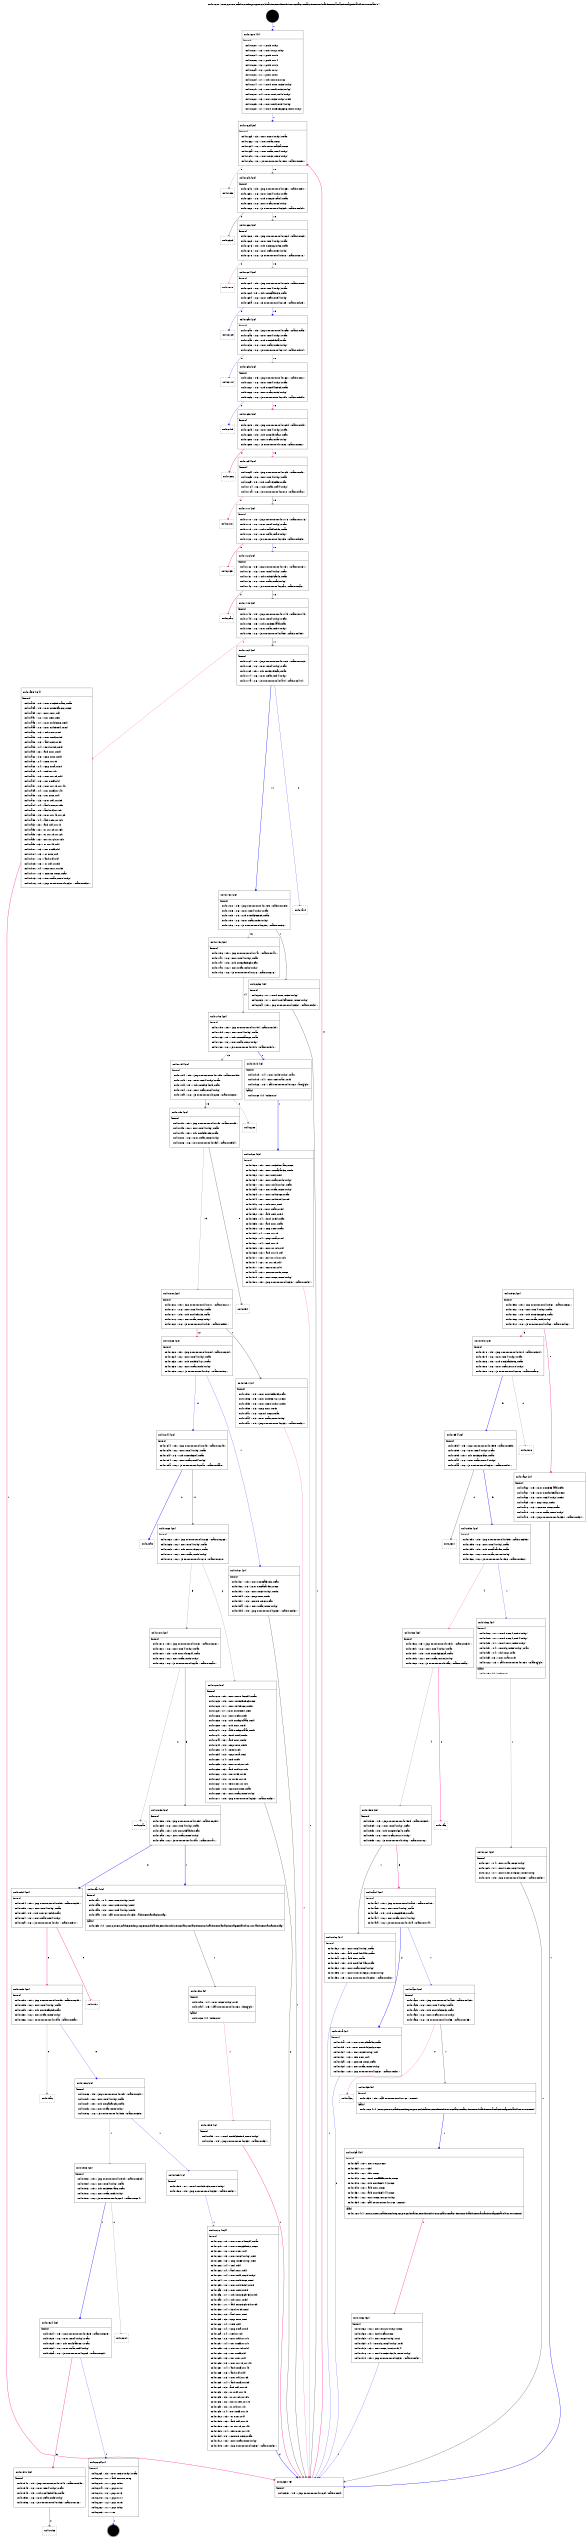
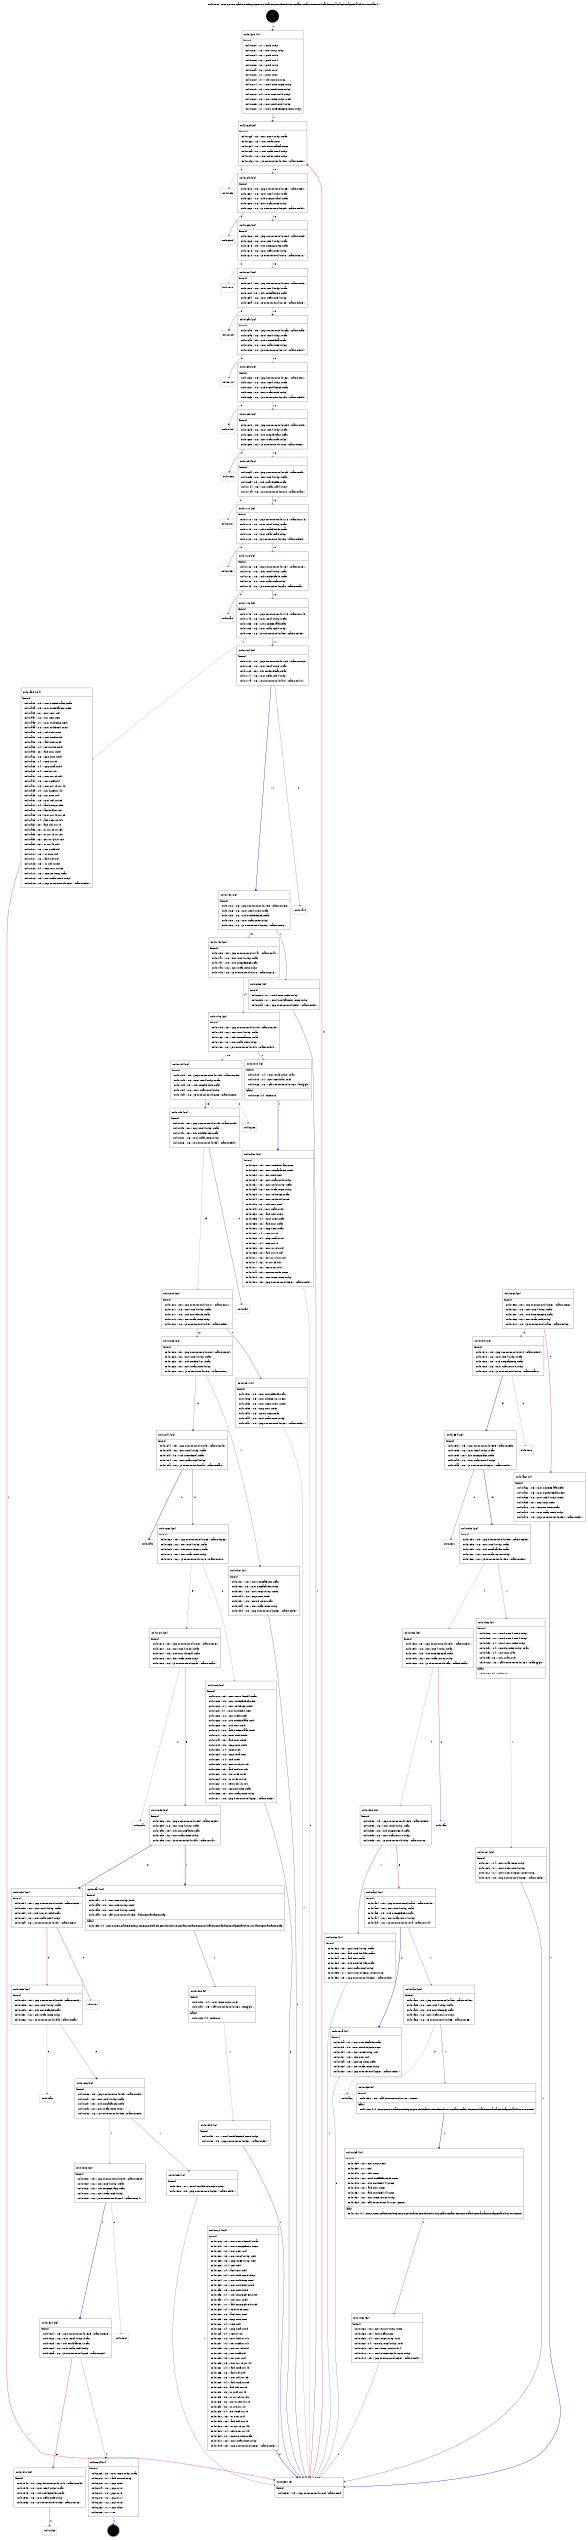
(261, 1055) -> (261, 1055)
(209, 2210) -> (175, 2365)
